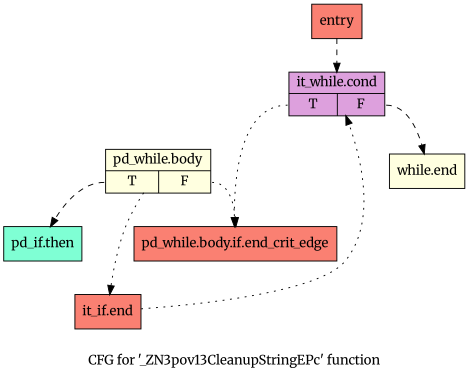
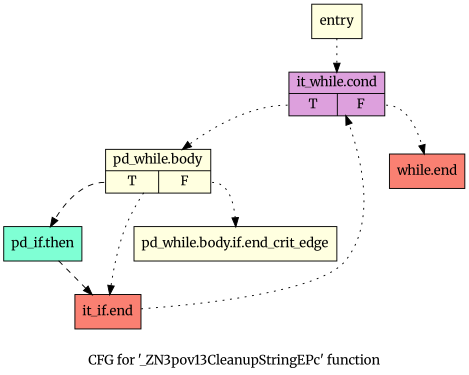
(337, 21) -> (337, 21)
(337, 51) -> (337, 51)
(410, 119) -> (410, 119)
(242, 150) -> (236, 117)
(427, 171) -> (427, 171)
(235, 244) -> (235, 244)
none -> (72, 275)
